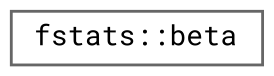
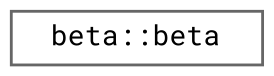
(137, 38) -> (137, 38)
